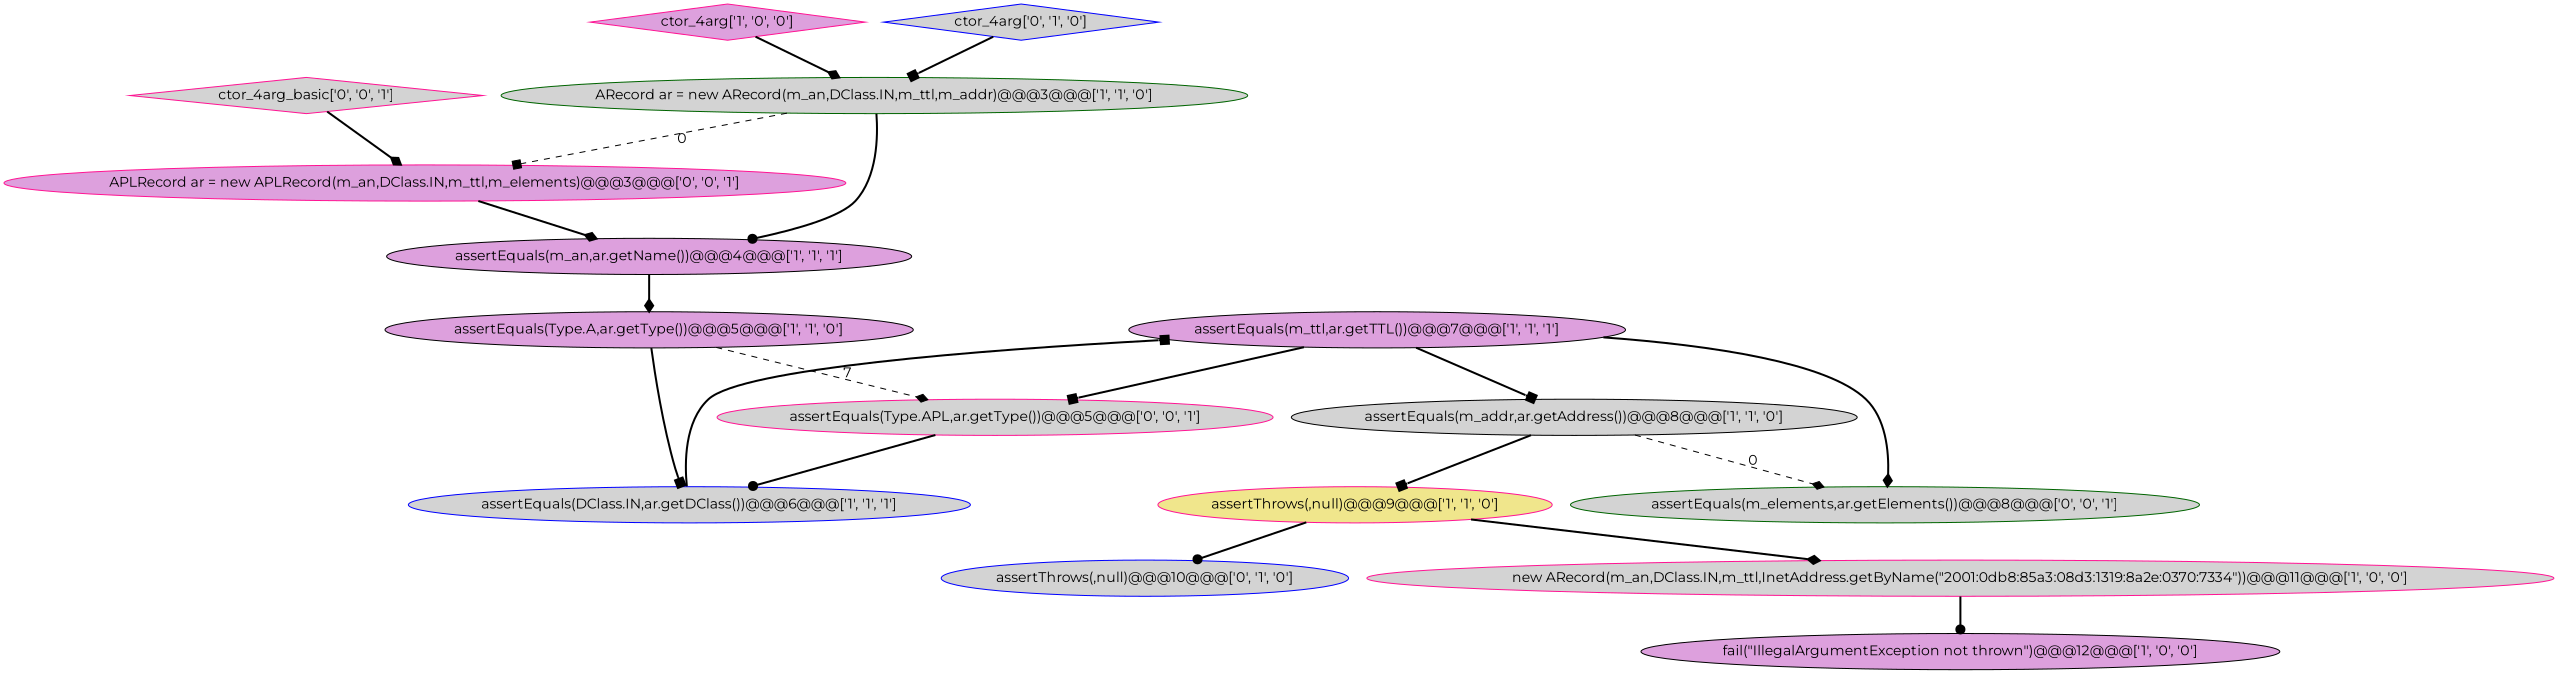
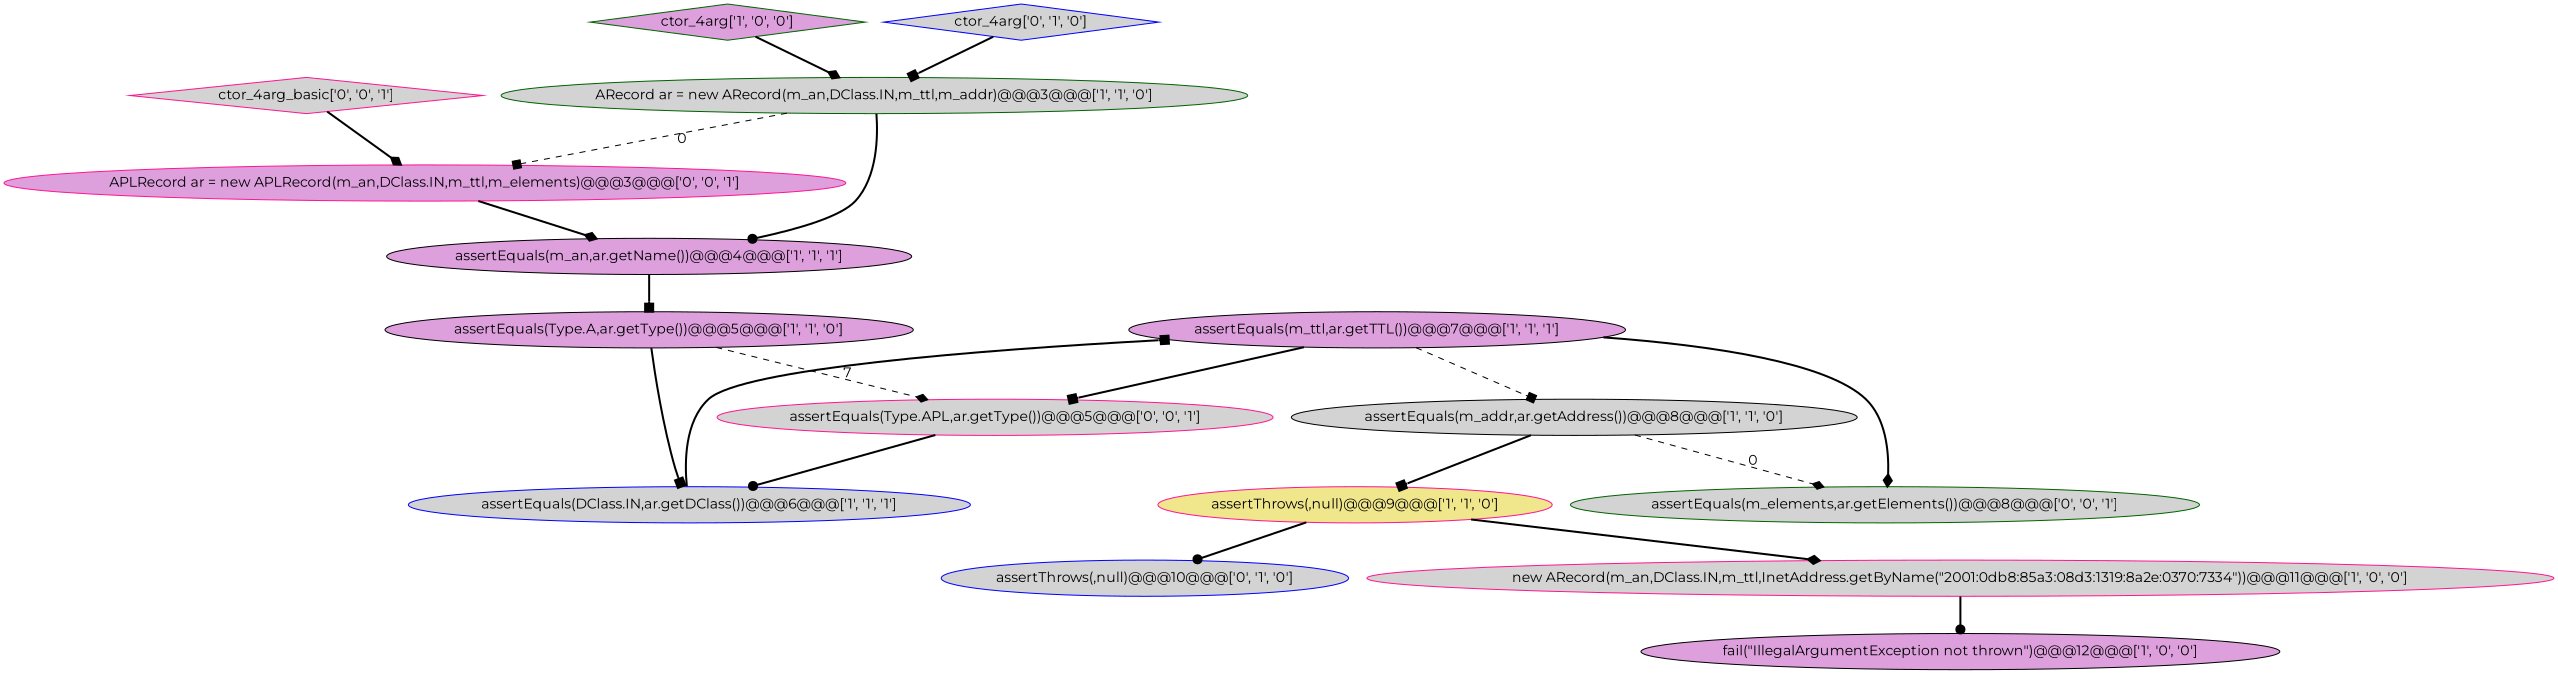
(728, 22) -> (728, 22)
(649, 287) -> (649, 288)
(1471, 371) -> (1471, 371)
